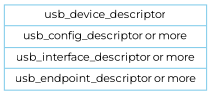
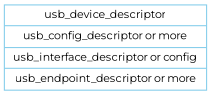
(105, 57) -> (105, 57)
